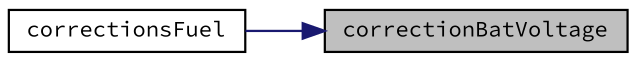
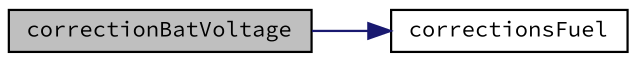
(274, 31) -> (340, 31)
